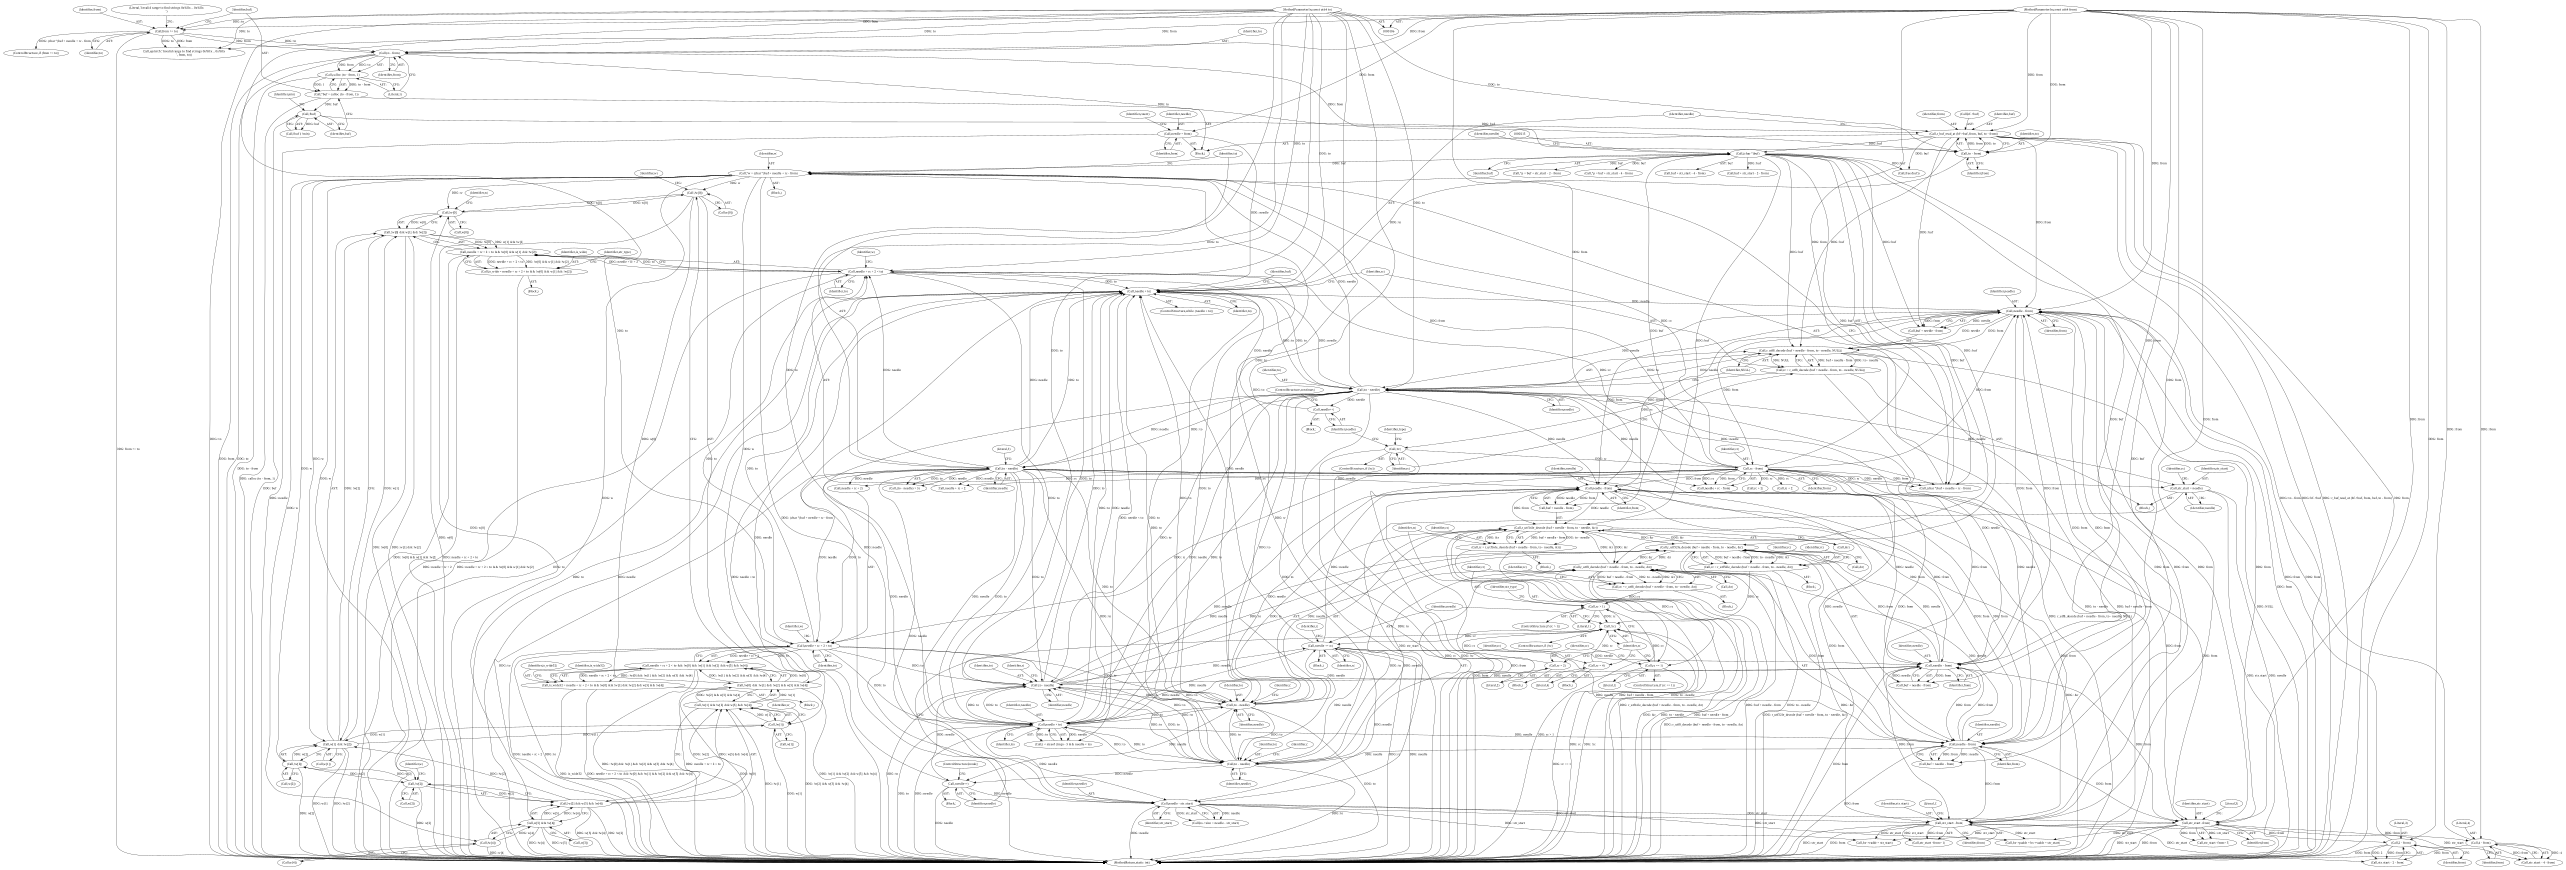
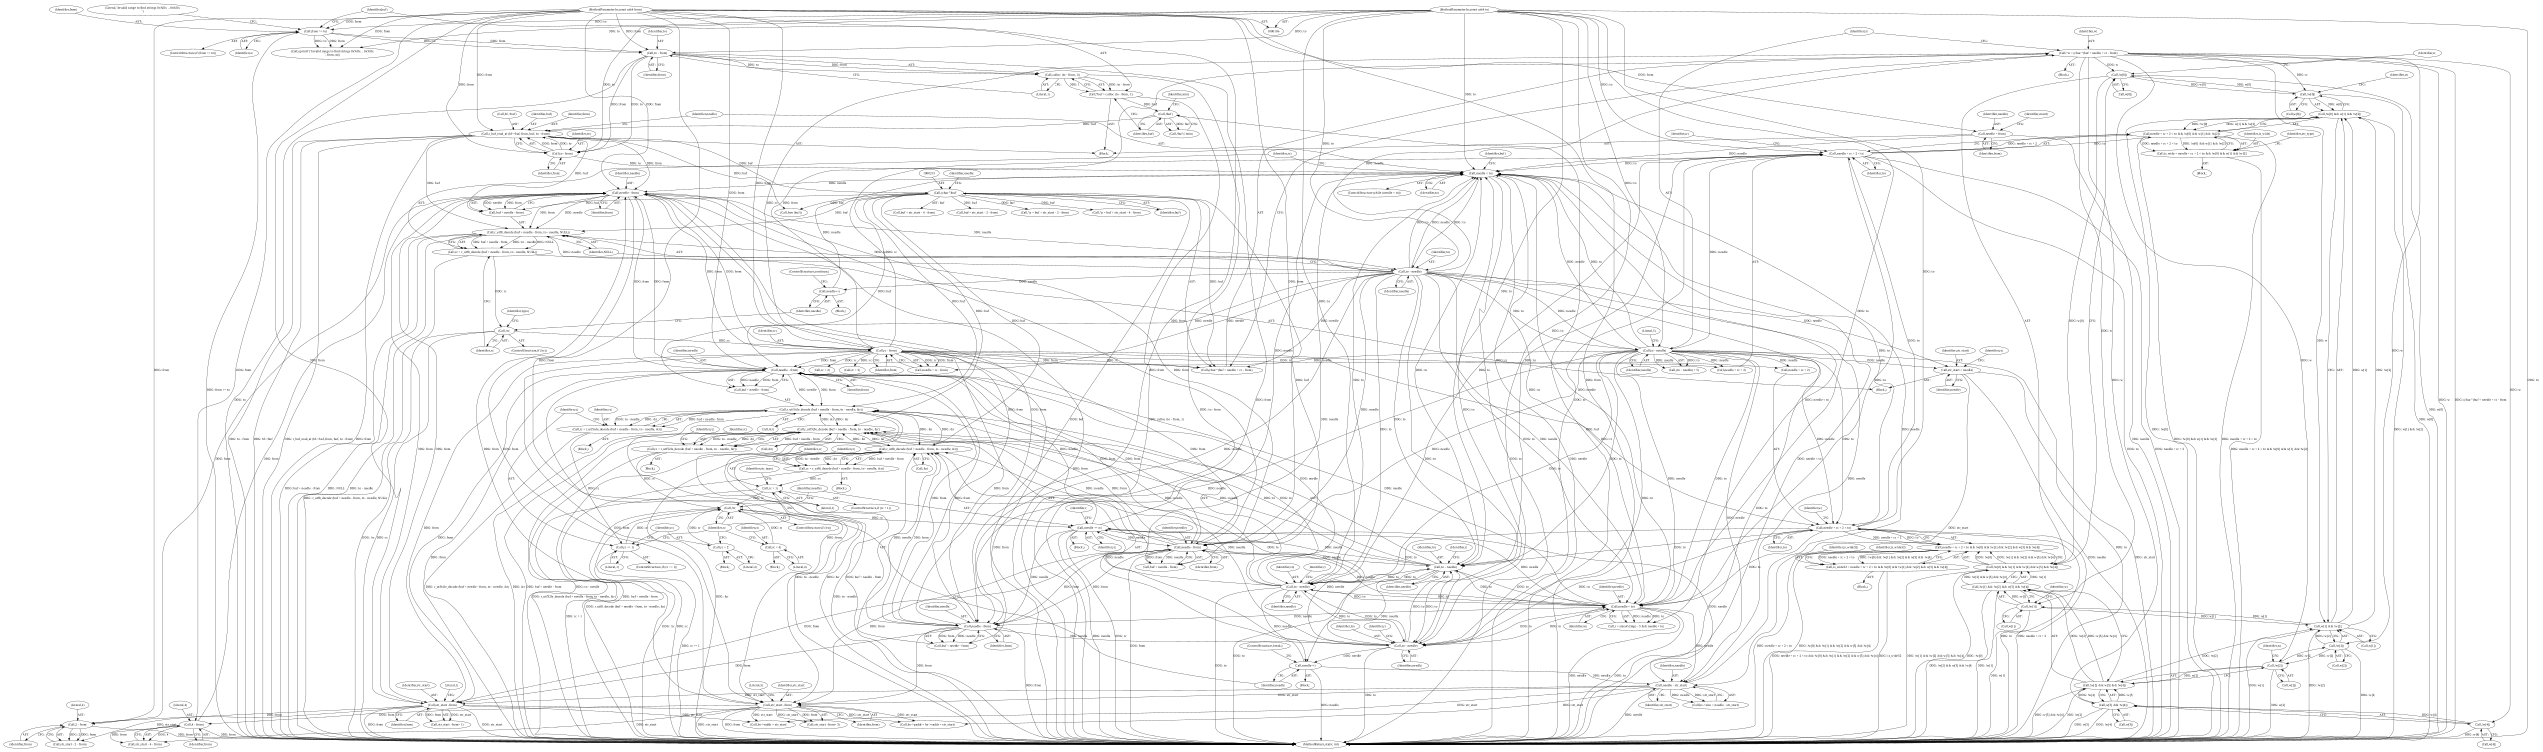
(65, 41) -> (235, 41)
(1270, 163) -> none
